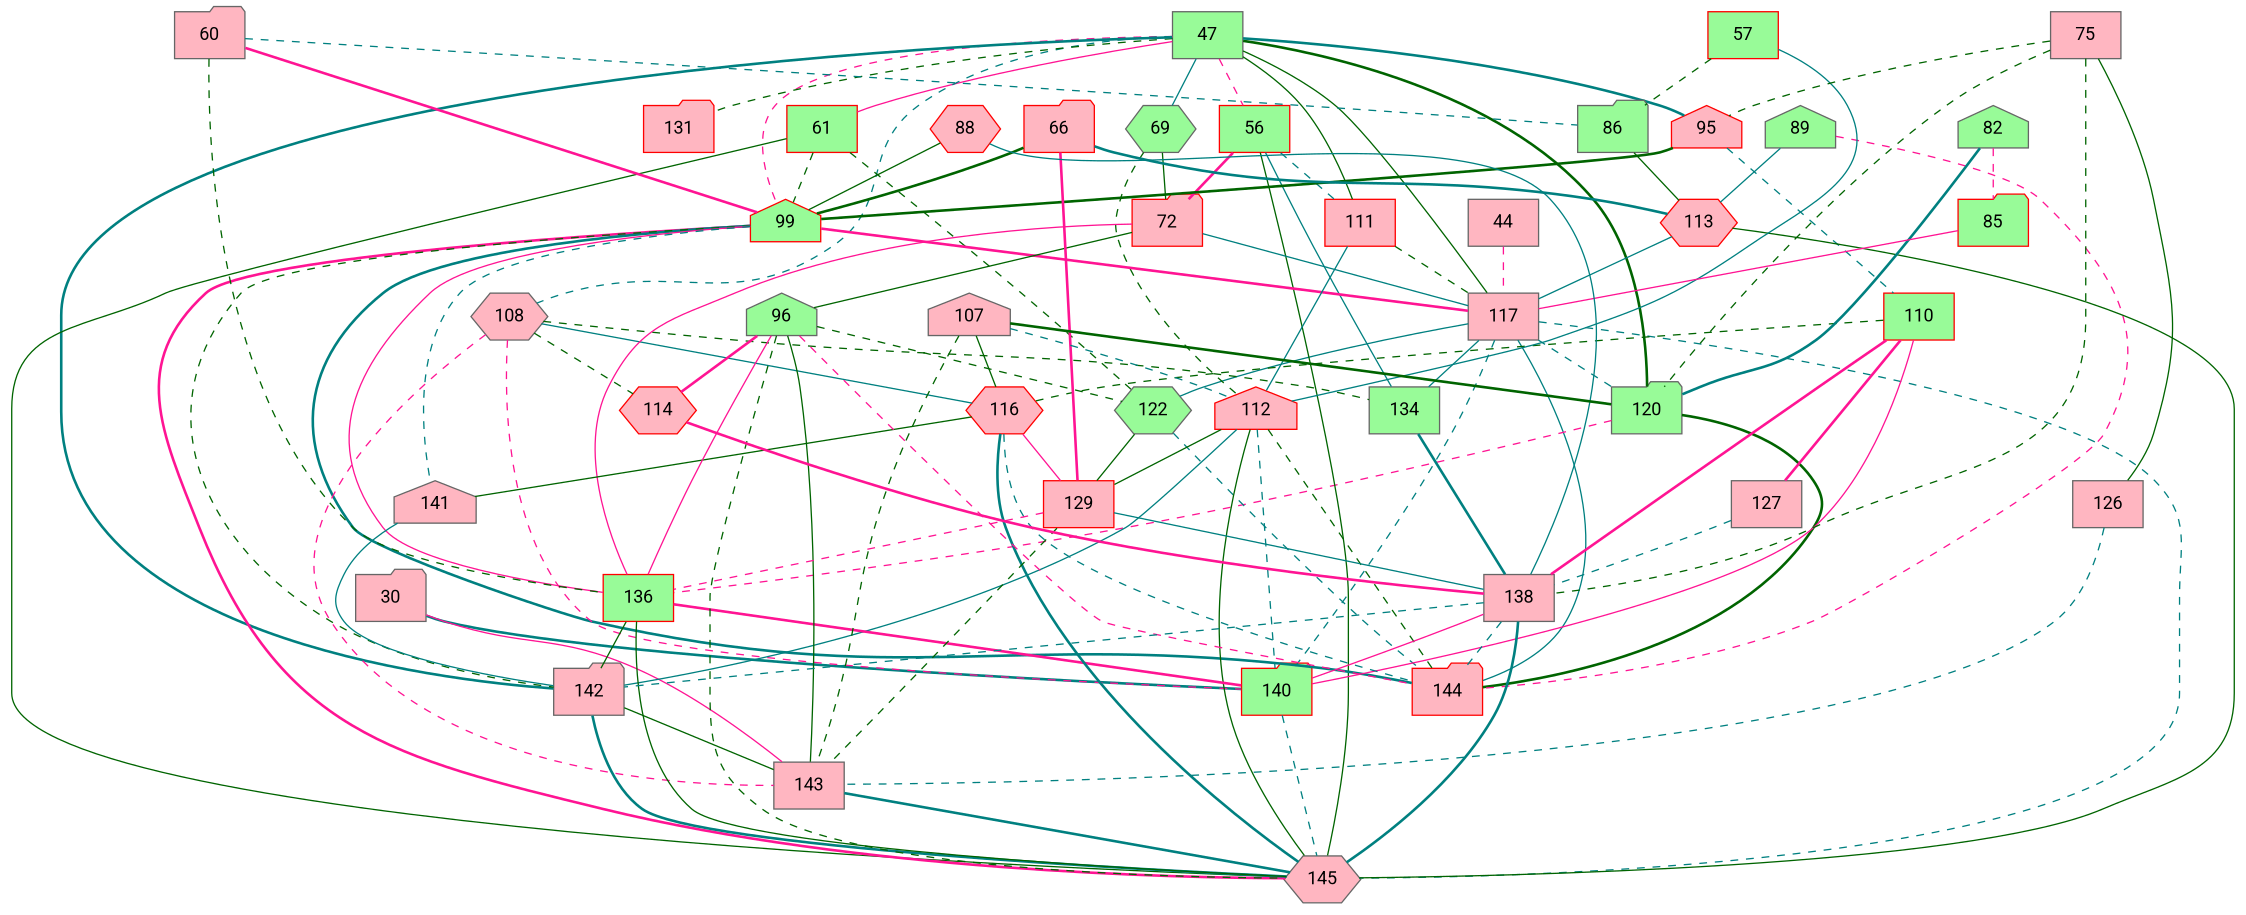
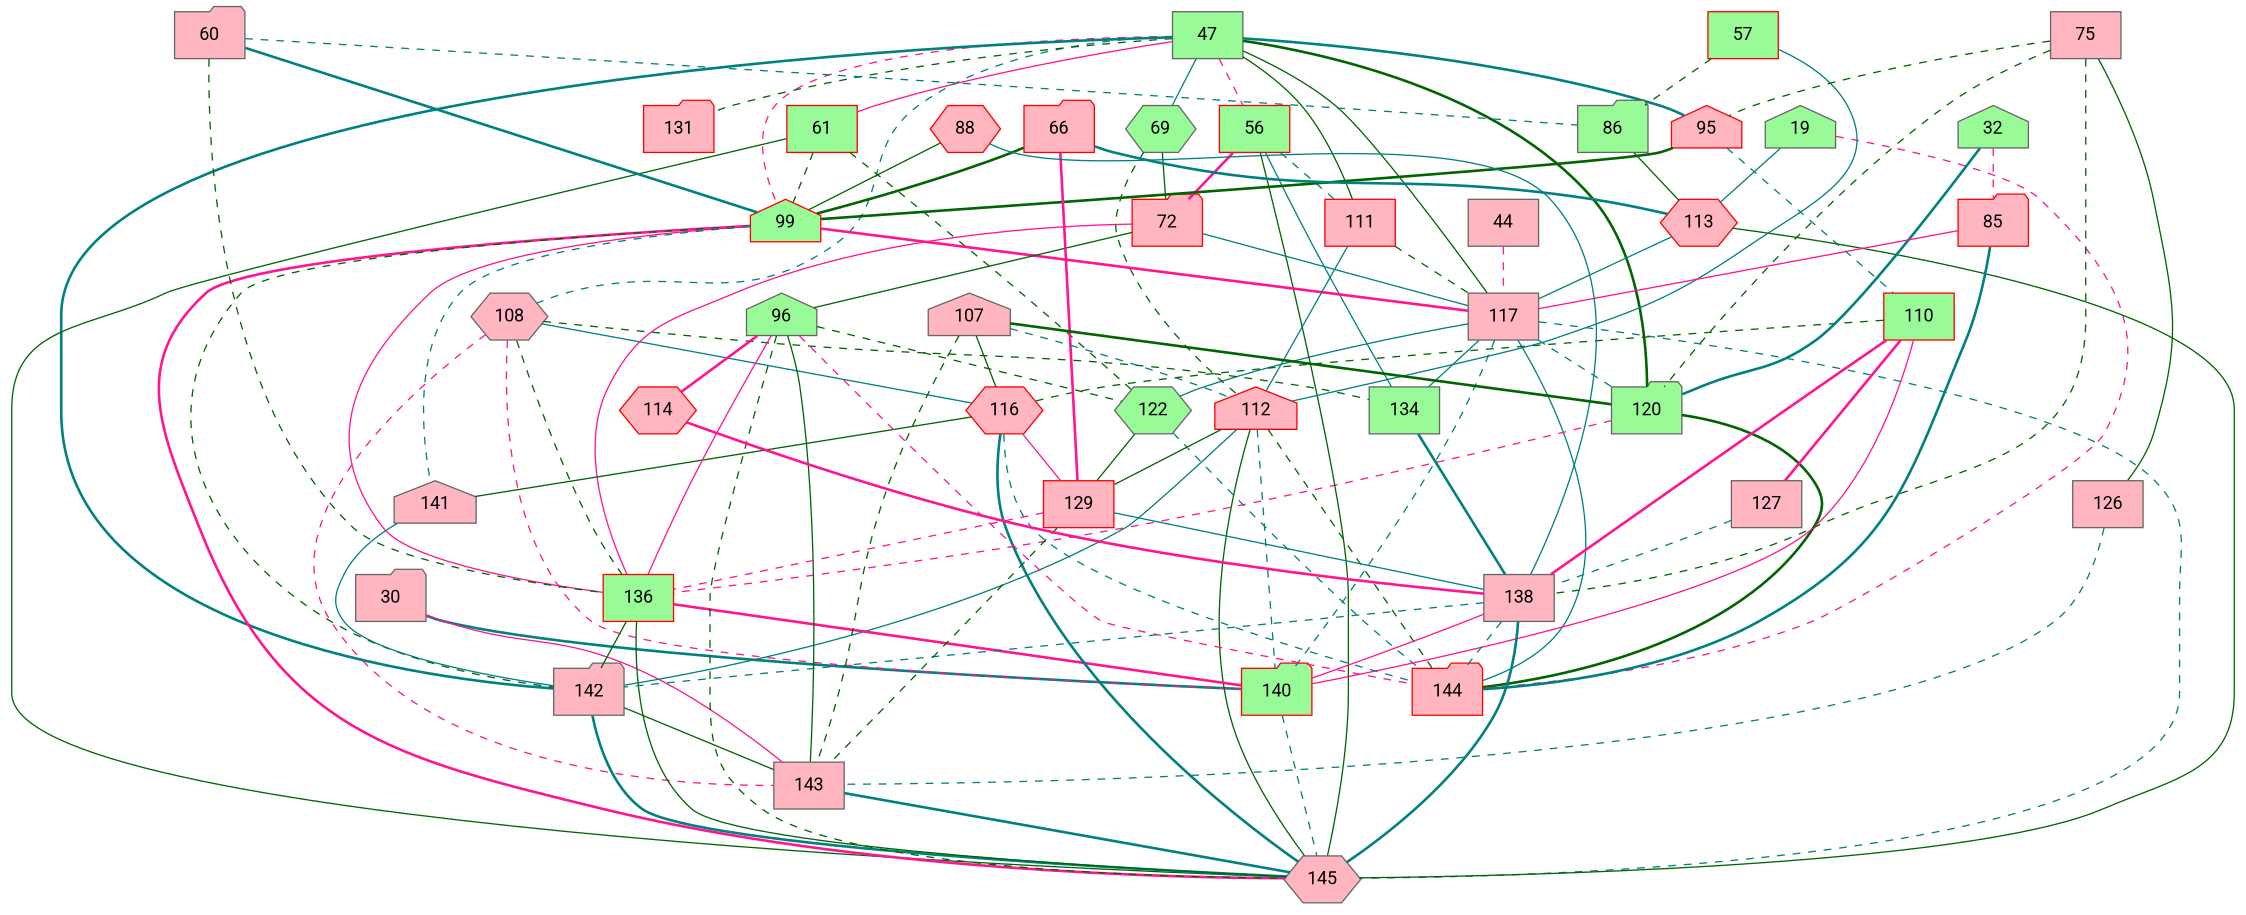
(1800, 129) -> (1800, 129)
(1993, 129) -> (1993, 129)
(501, 130) -> (501, 130)
(1993, 223) -> (1993, 223)
(584, 363) -> (562, 461)
(555, 611) -> (1829, 574)
